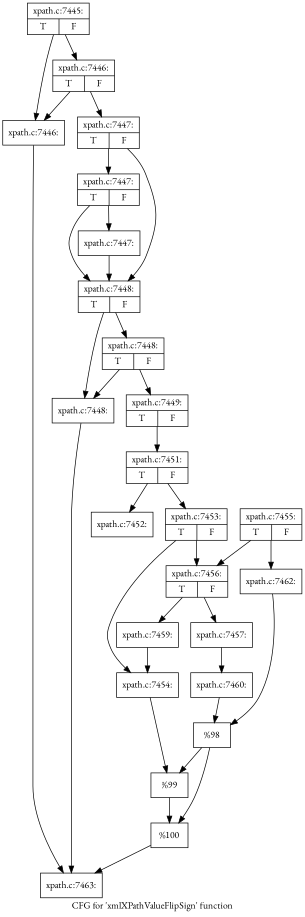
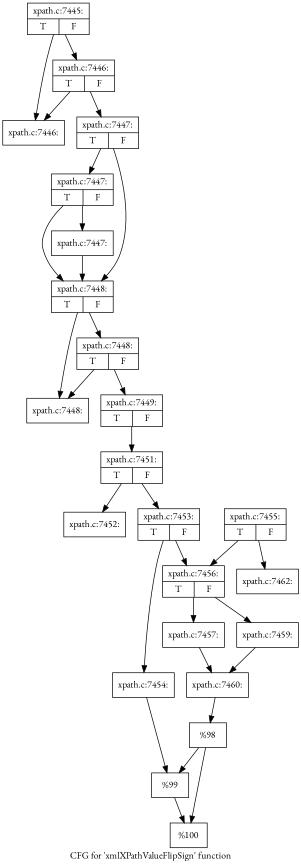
(148, 657) -> (245, 658)
(271, 663) -> none
(71, 885) -> none
